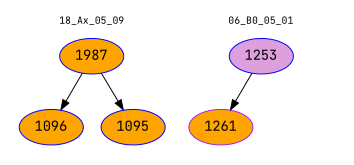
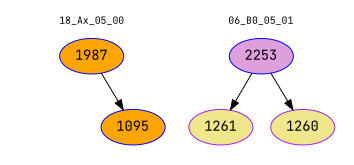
(92, 21) -> (92, 21)
(261, 56) -> (261, 56)
(51, 127) -> none
(221, 127) -> (221, 127)
none -> (303, 127)
